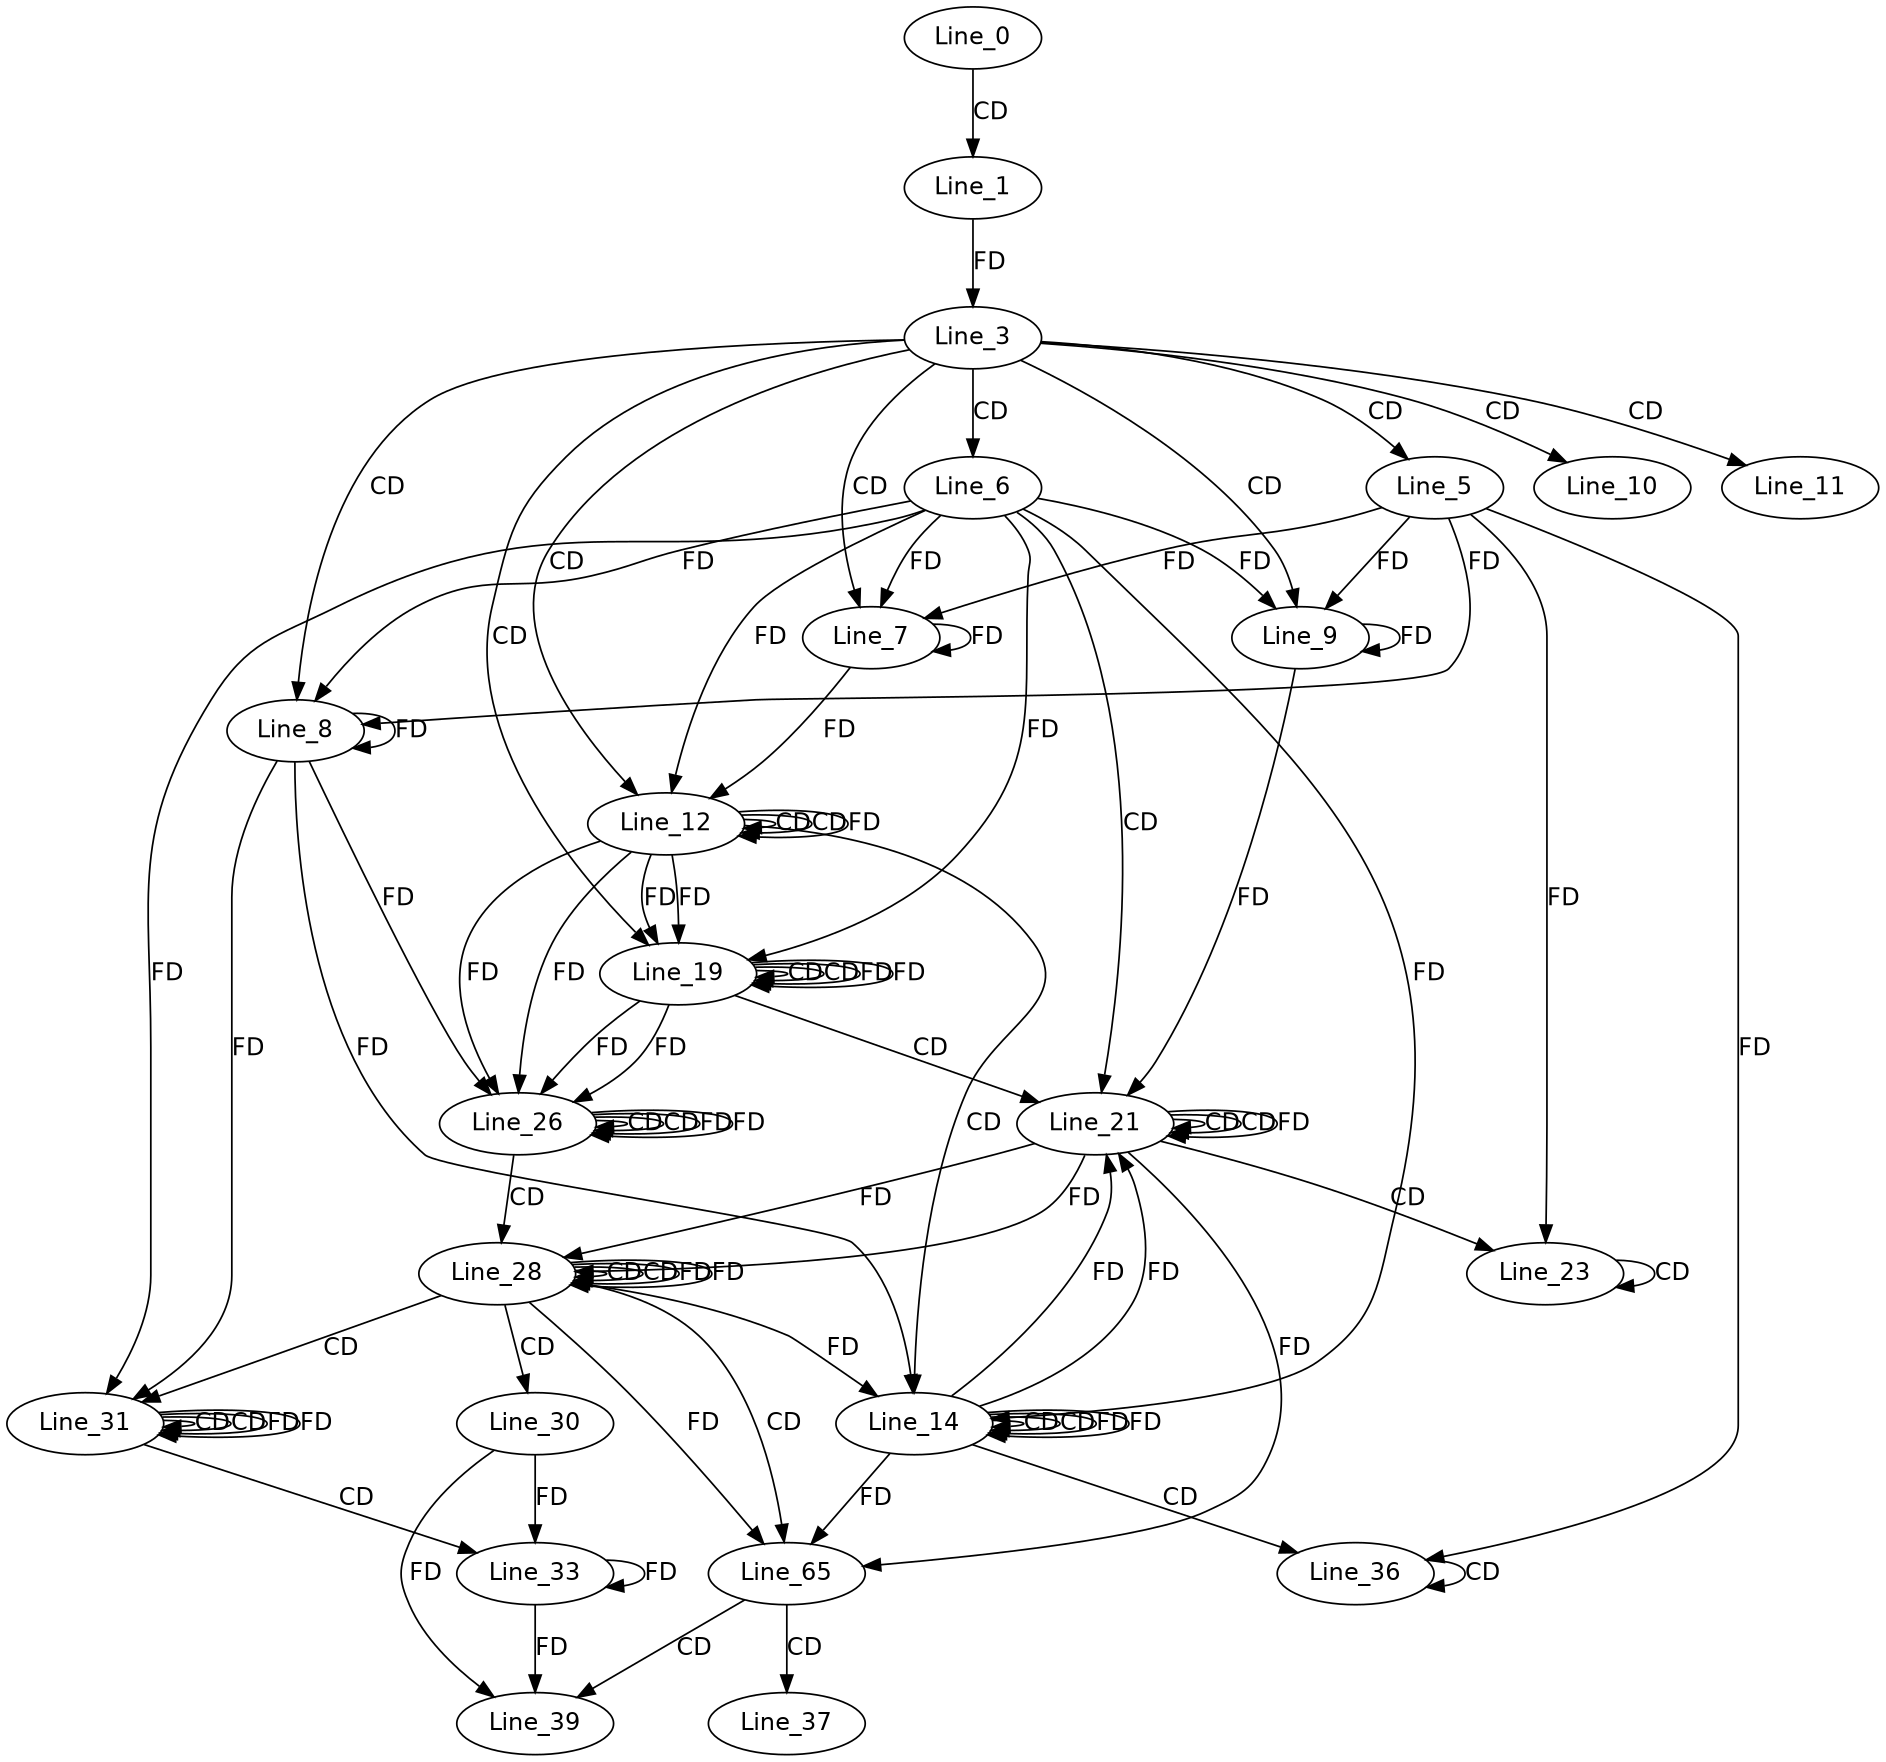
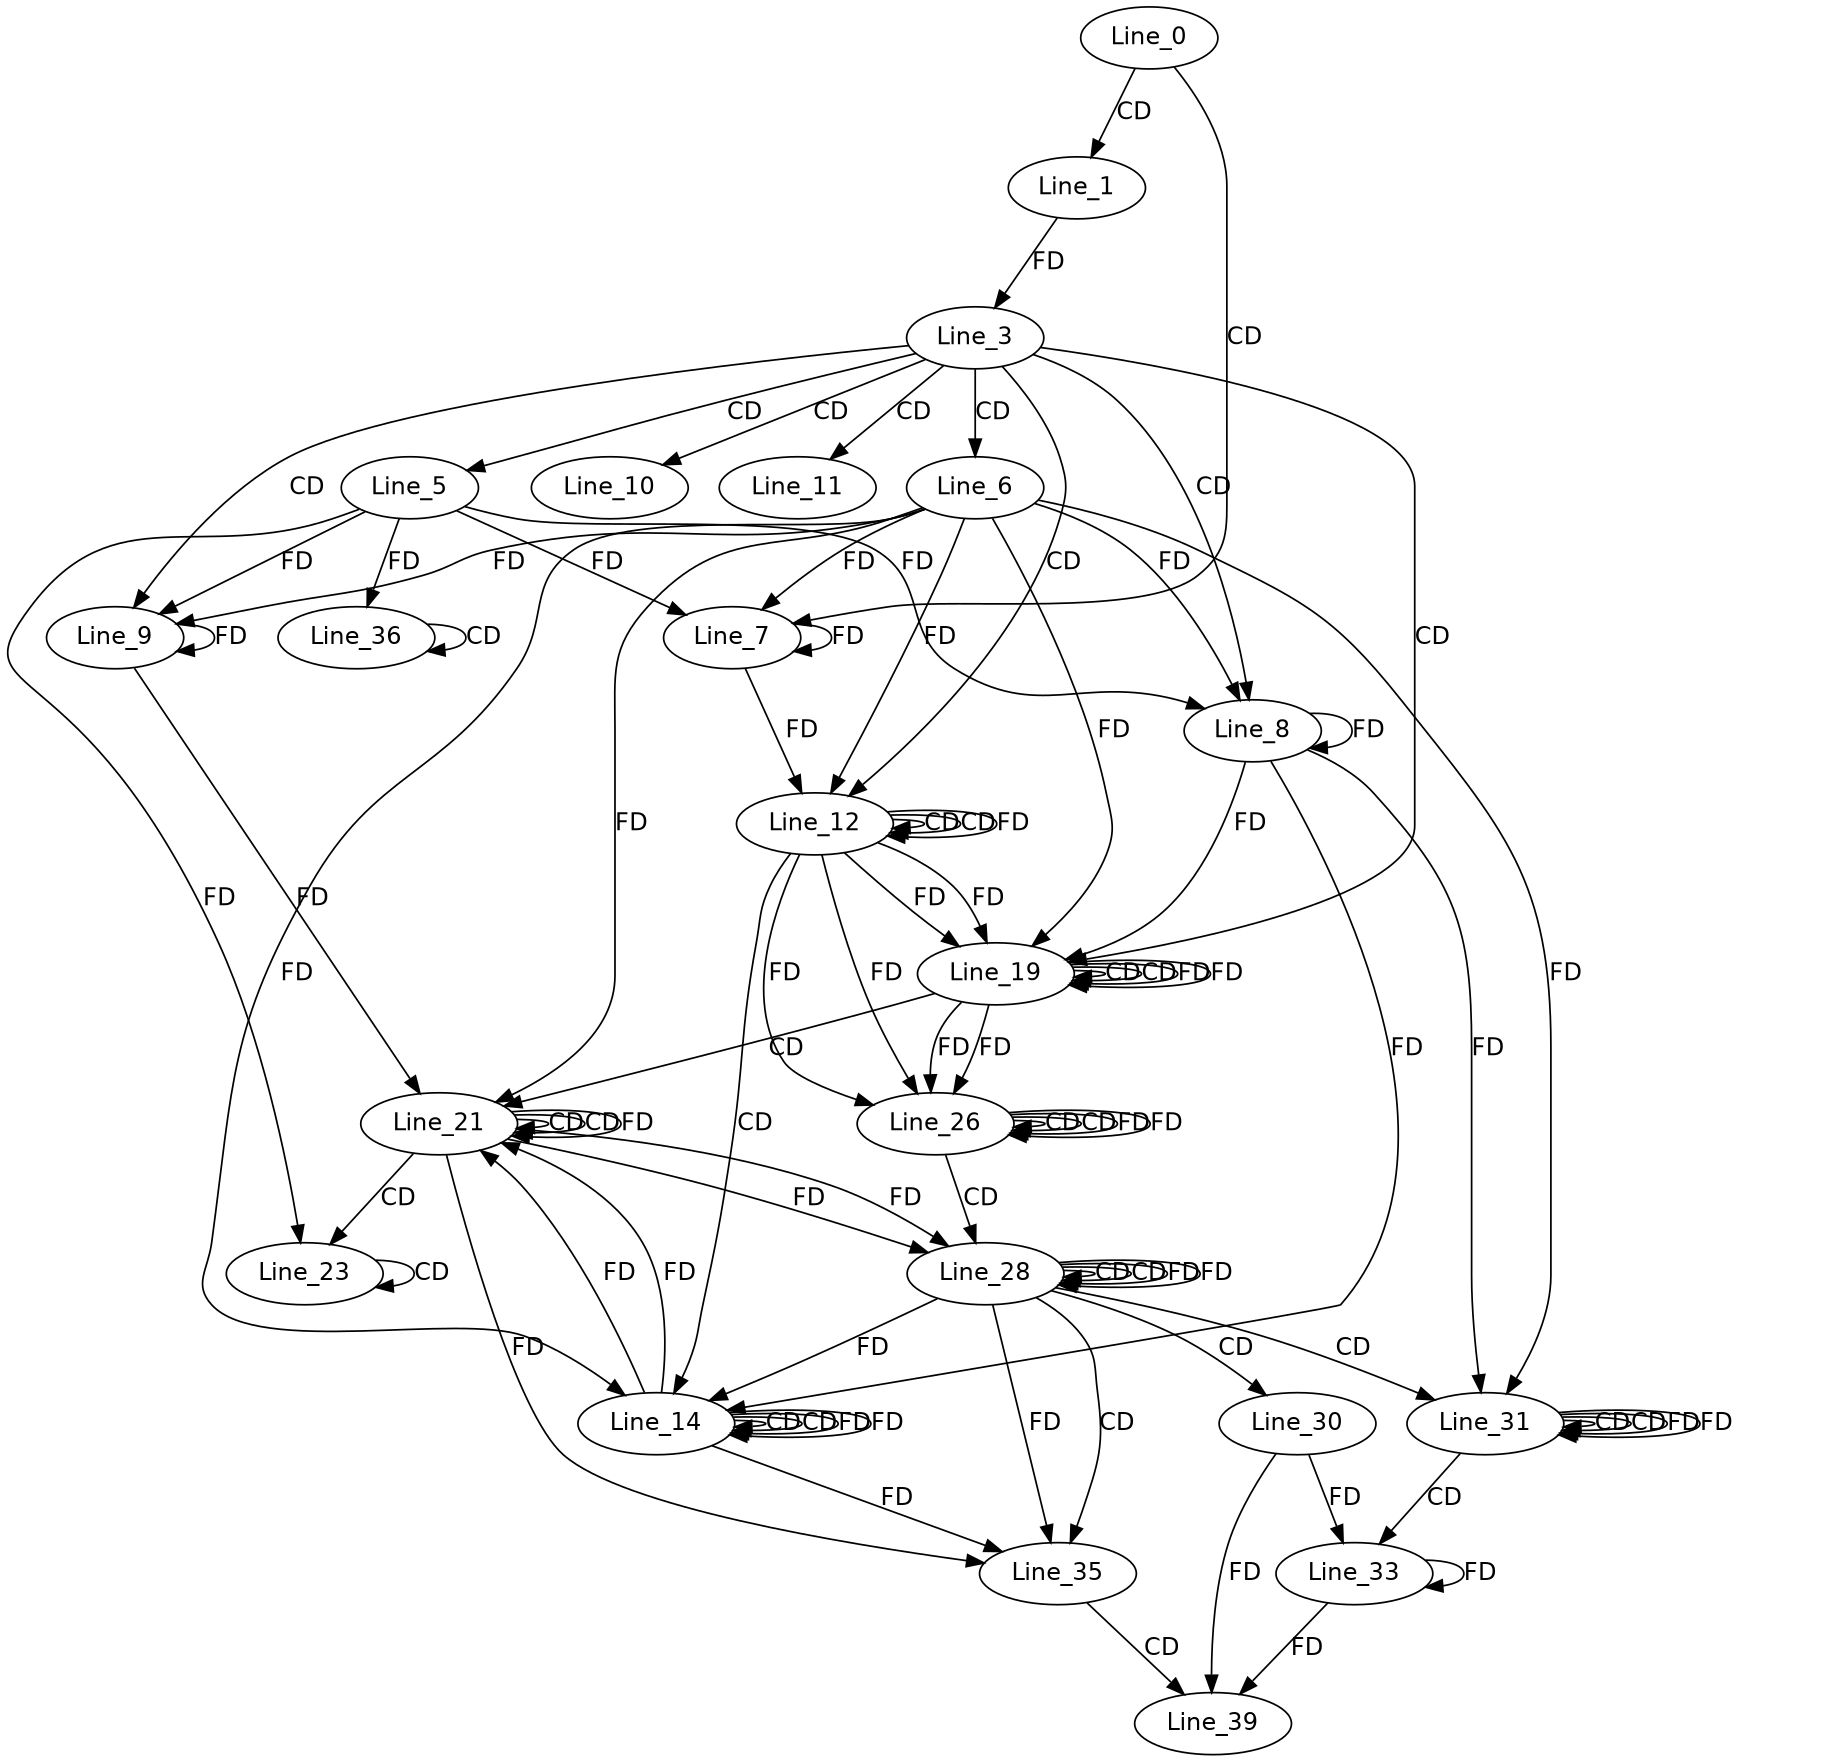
(851, 462) -> (1227, 516)
(1141, 824) -> (631, 824)
(389, 924) -> (1190, 881)
(1127, 1496) -> none
(787, 1574) -> (1058, 1574)
(787, 1724) -> none
